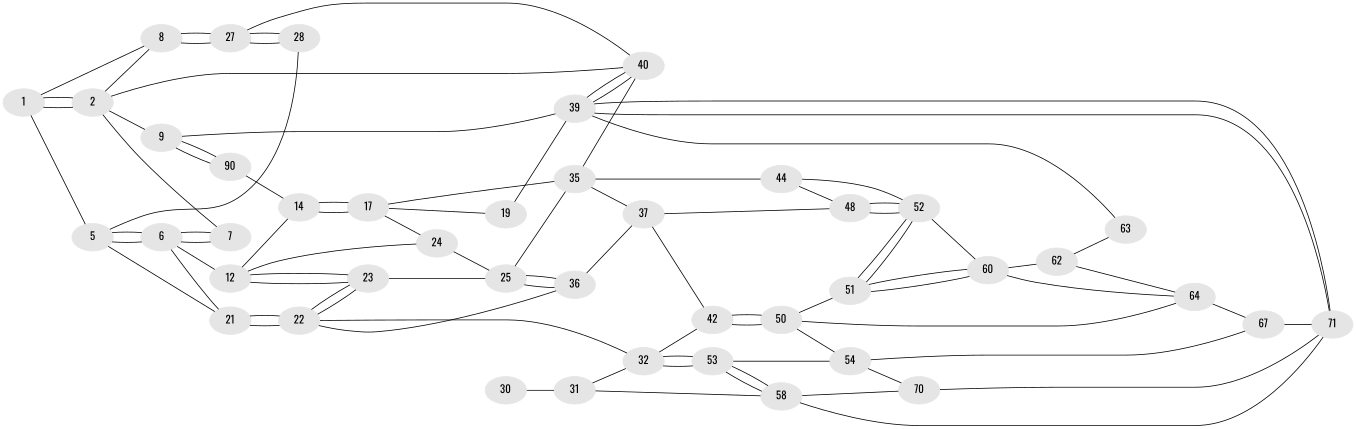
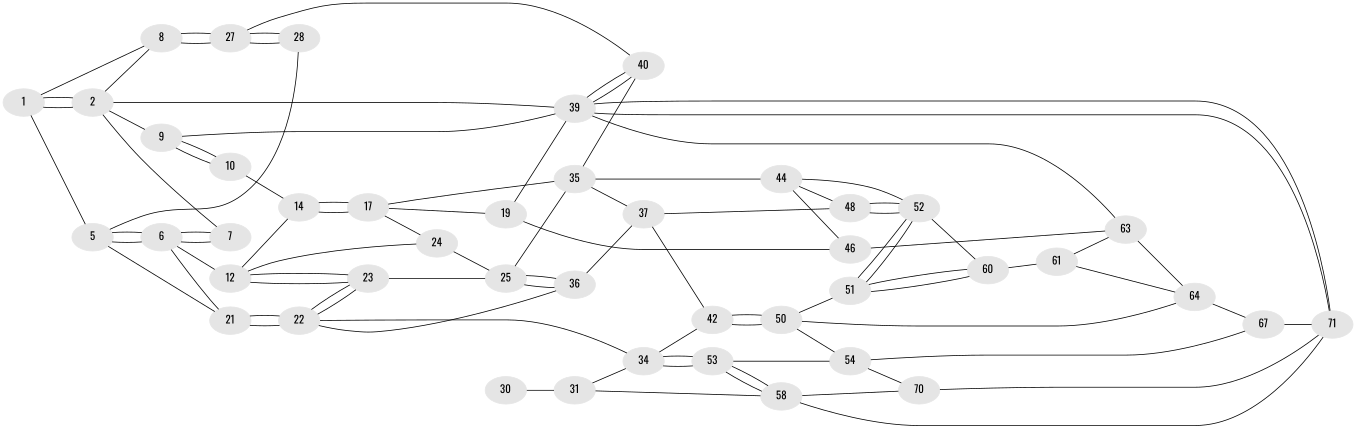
(366, 73) -> (334, 103)
(230, 167) -> (230, 167)
none -> (850, 249)
(1057, 262) -> (1057, 262)
(1090, 290) -> (1160, 263)
(644, 361) -> (644, 361)
